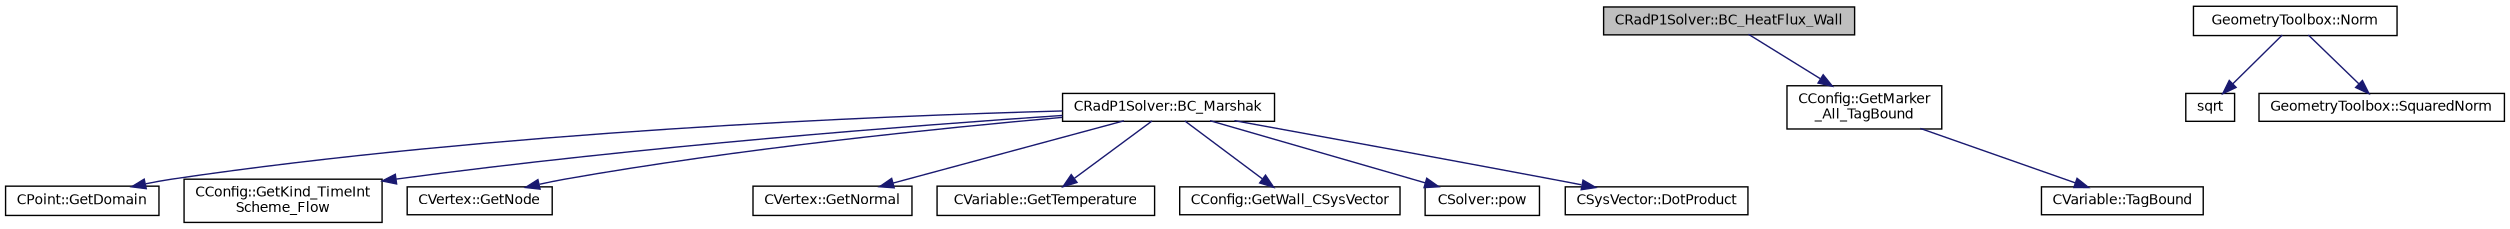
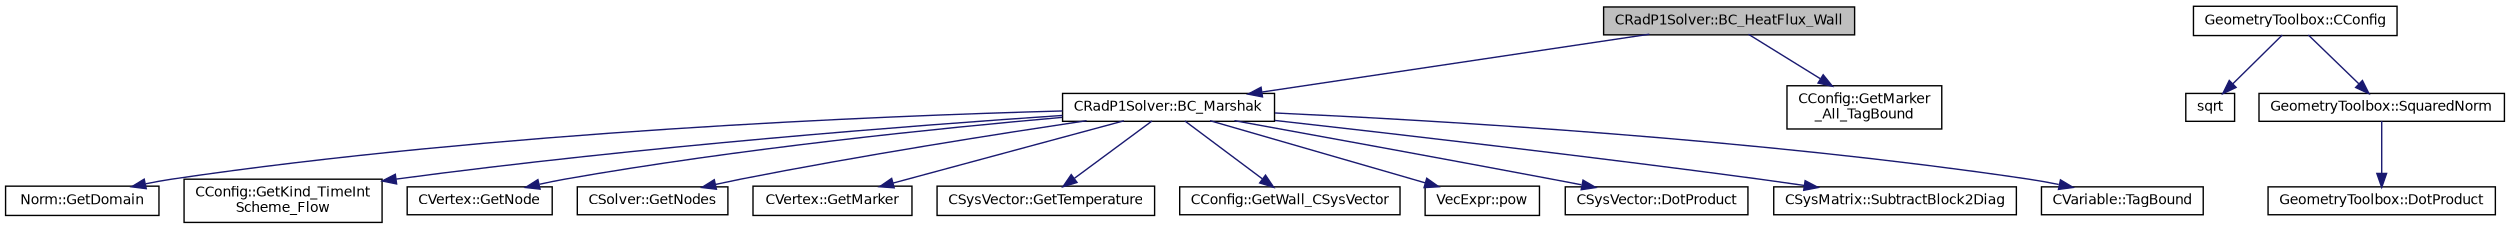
(2295, 21) -> (2295, 21)
none -> (1456, 63)
(1998, 156) -> (1668, 139)
(82, 201) -> (82, 201)
none -> (653, 201)
(832, 201) -> (832, 201)
(1046, 201) -> (1046, 201)
(1482, 201) -> (1482, 201)
none -> (1895, 201)
none -> (2382, 201)
